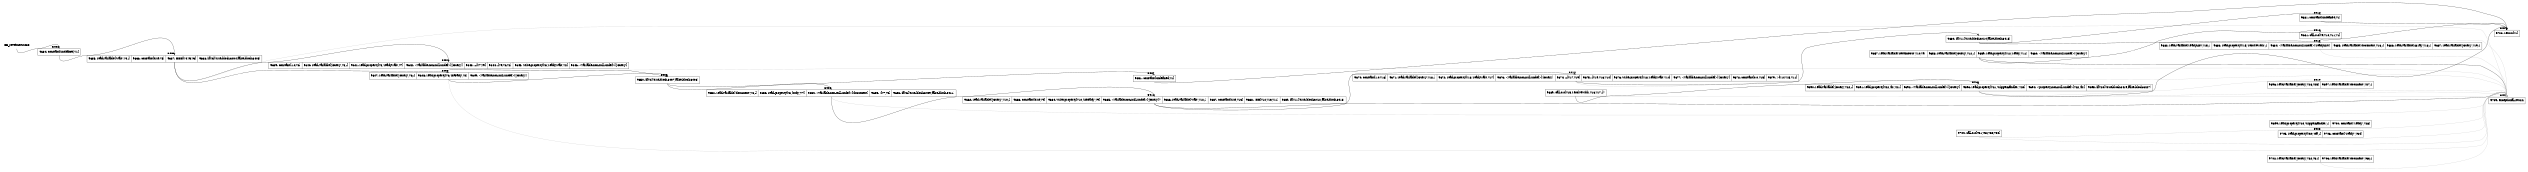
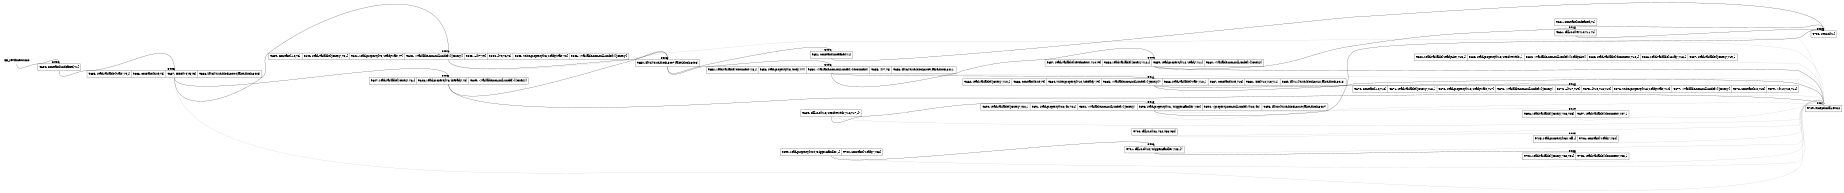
(1979, 39) -> none
none -> (991, 64)
none -> (1154, 150)
(1489, 150) -> (1133, 98)
